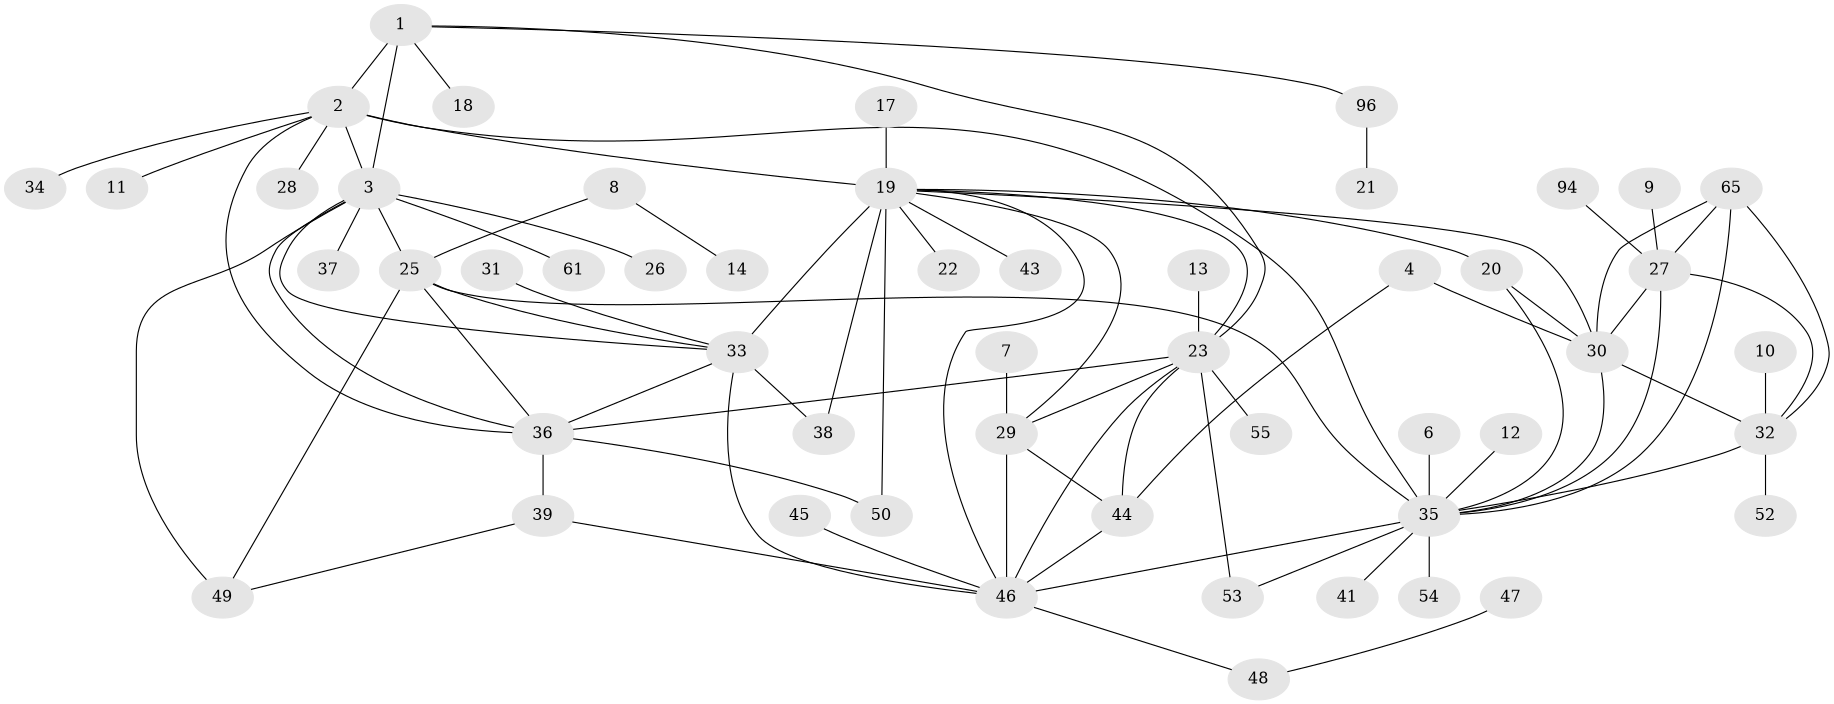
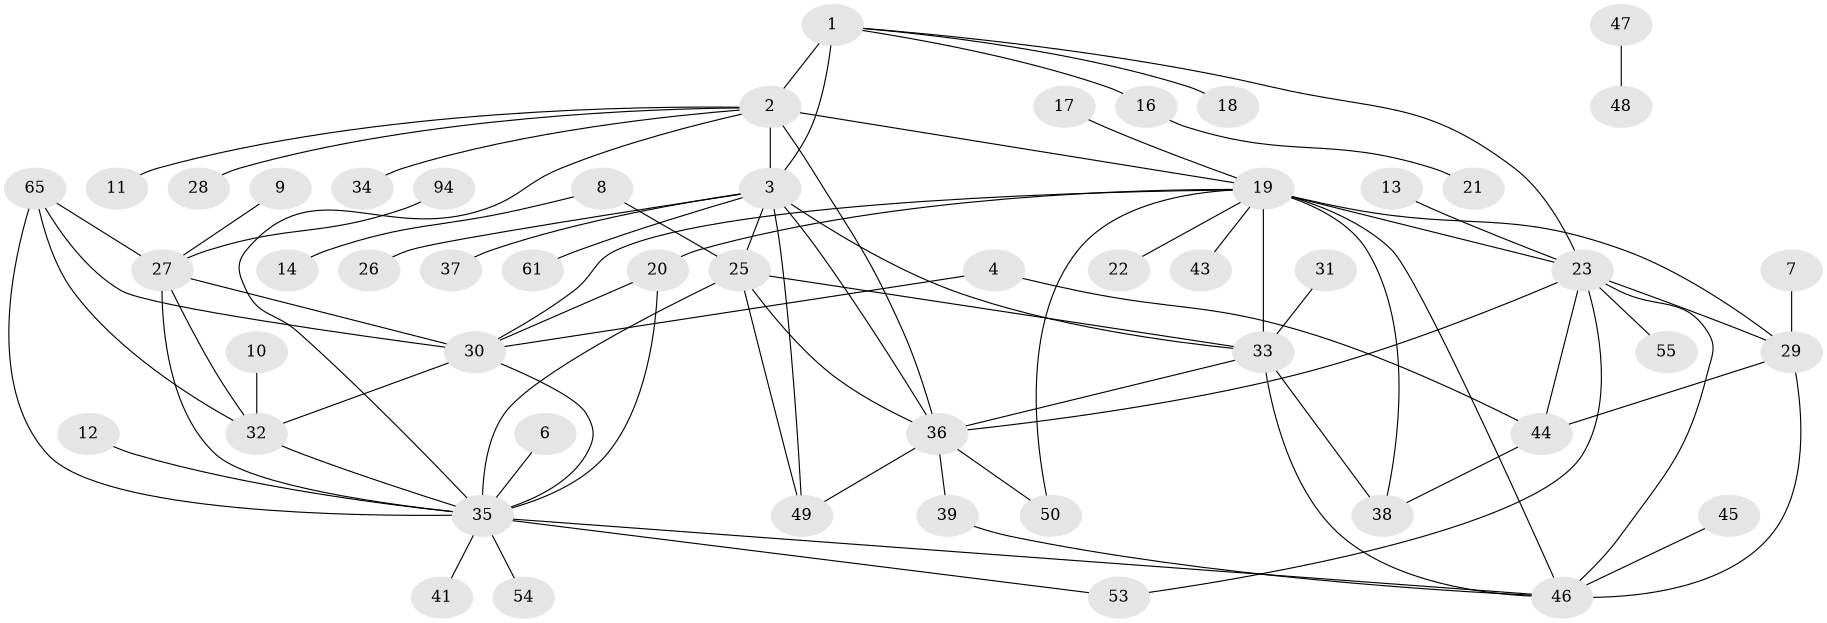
(1367, 107) -> (1146, 107)
(1766, 516) -> none
(383, 557) -> (870, 475)
(1064, 557) -> (1462, 475)
(1133, 639) -> none
